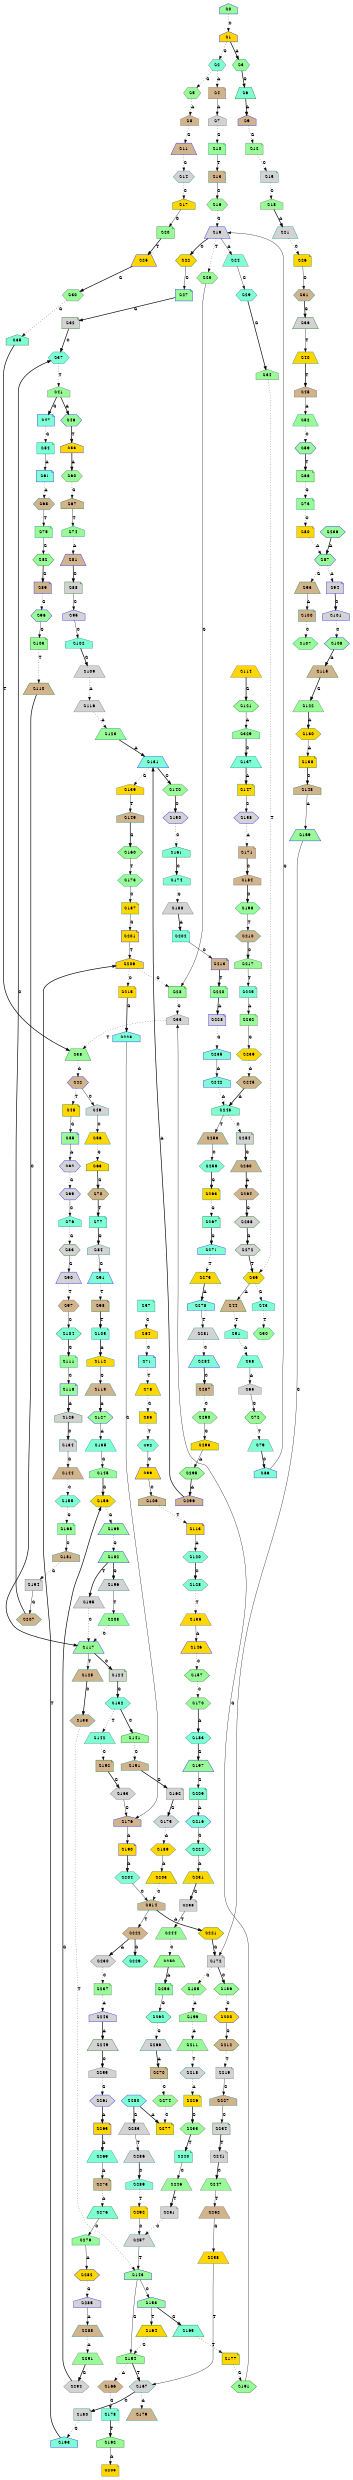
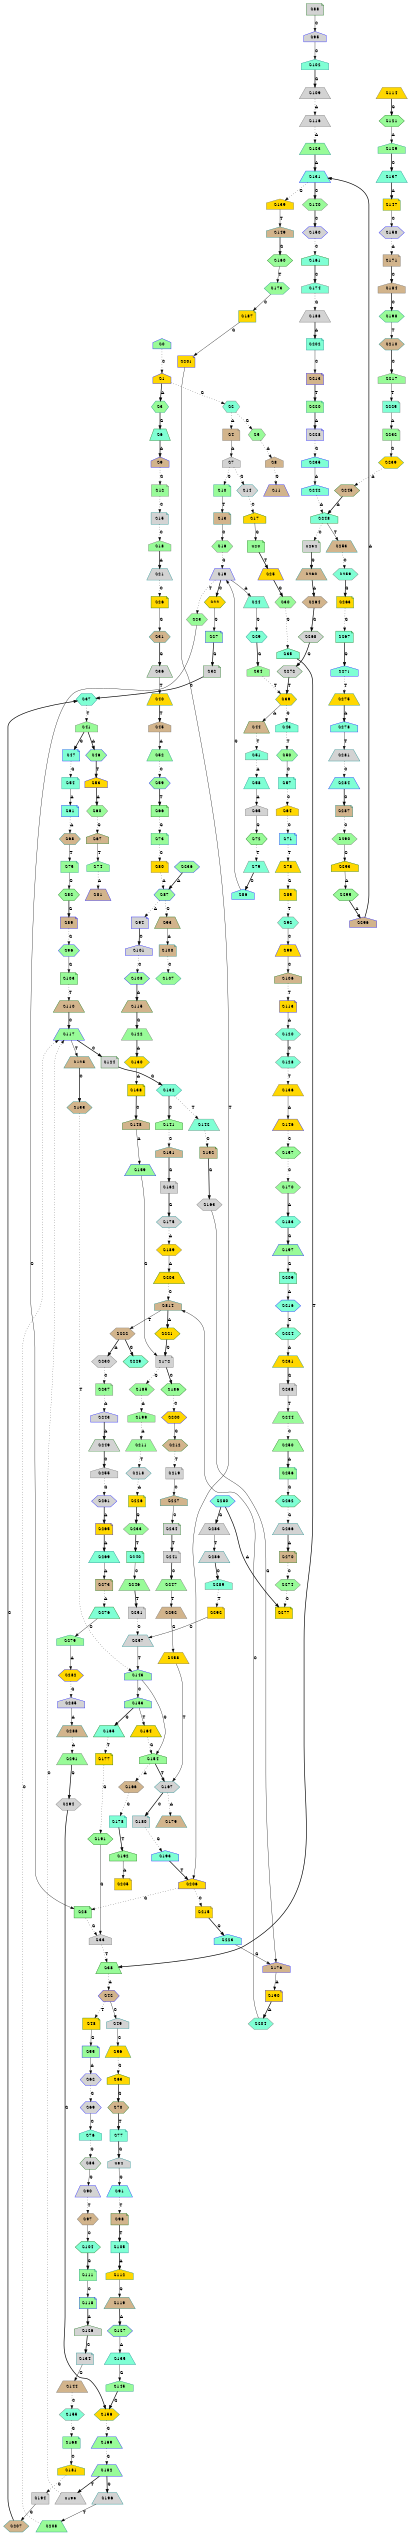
(184, 161) -> (238, 475)
(73, 572) -> none
(246, 734) -> (392, 149)
none -> (287, 768)
(212, 1151) -> (343, 559)
(66, 1557) -> (71, 2470)
